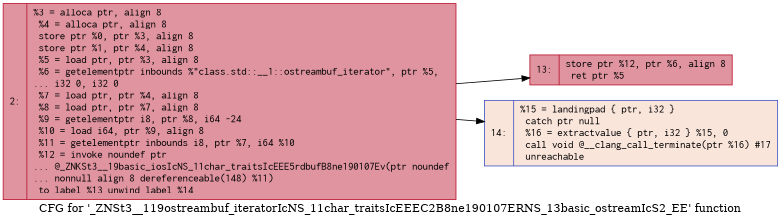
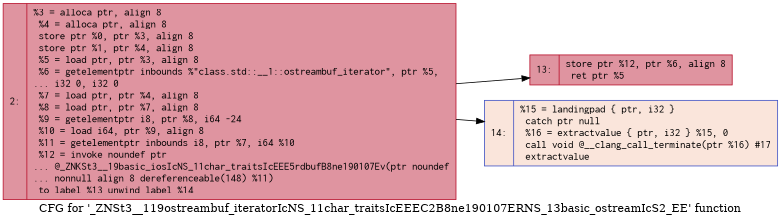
(552, 156) -> (555, 156)
